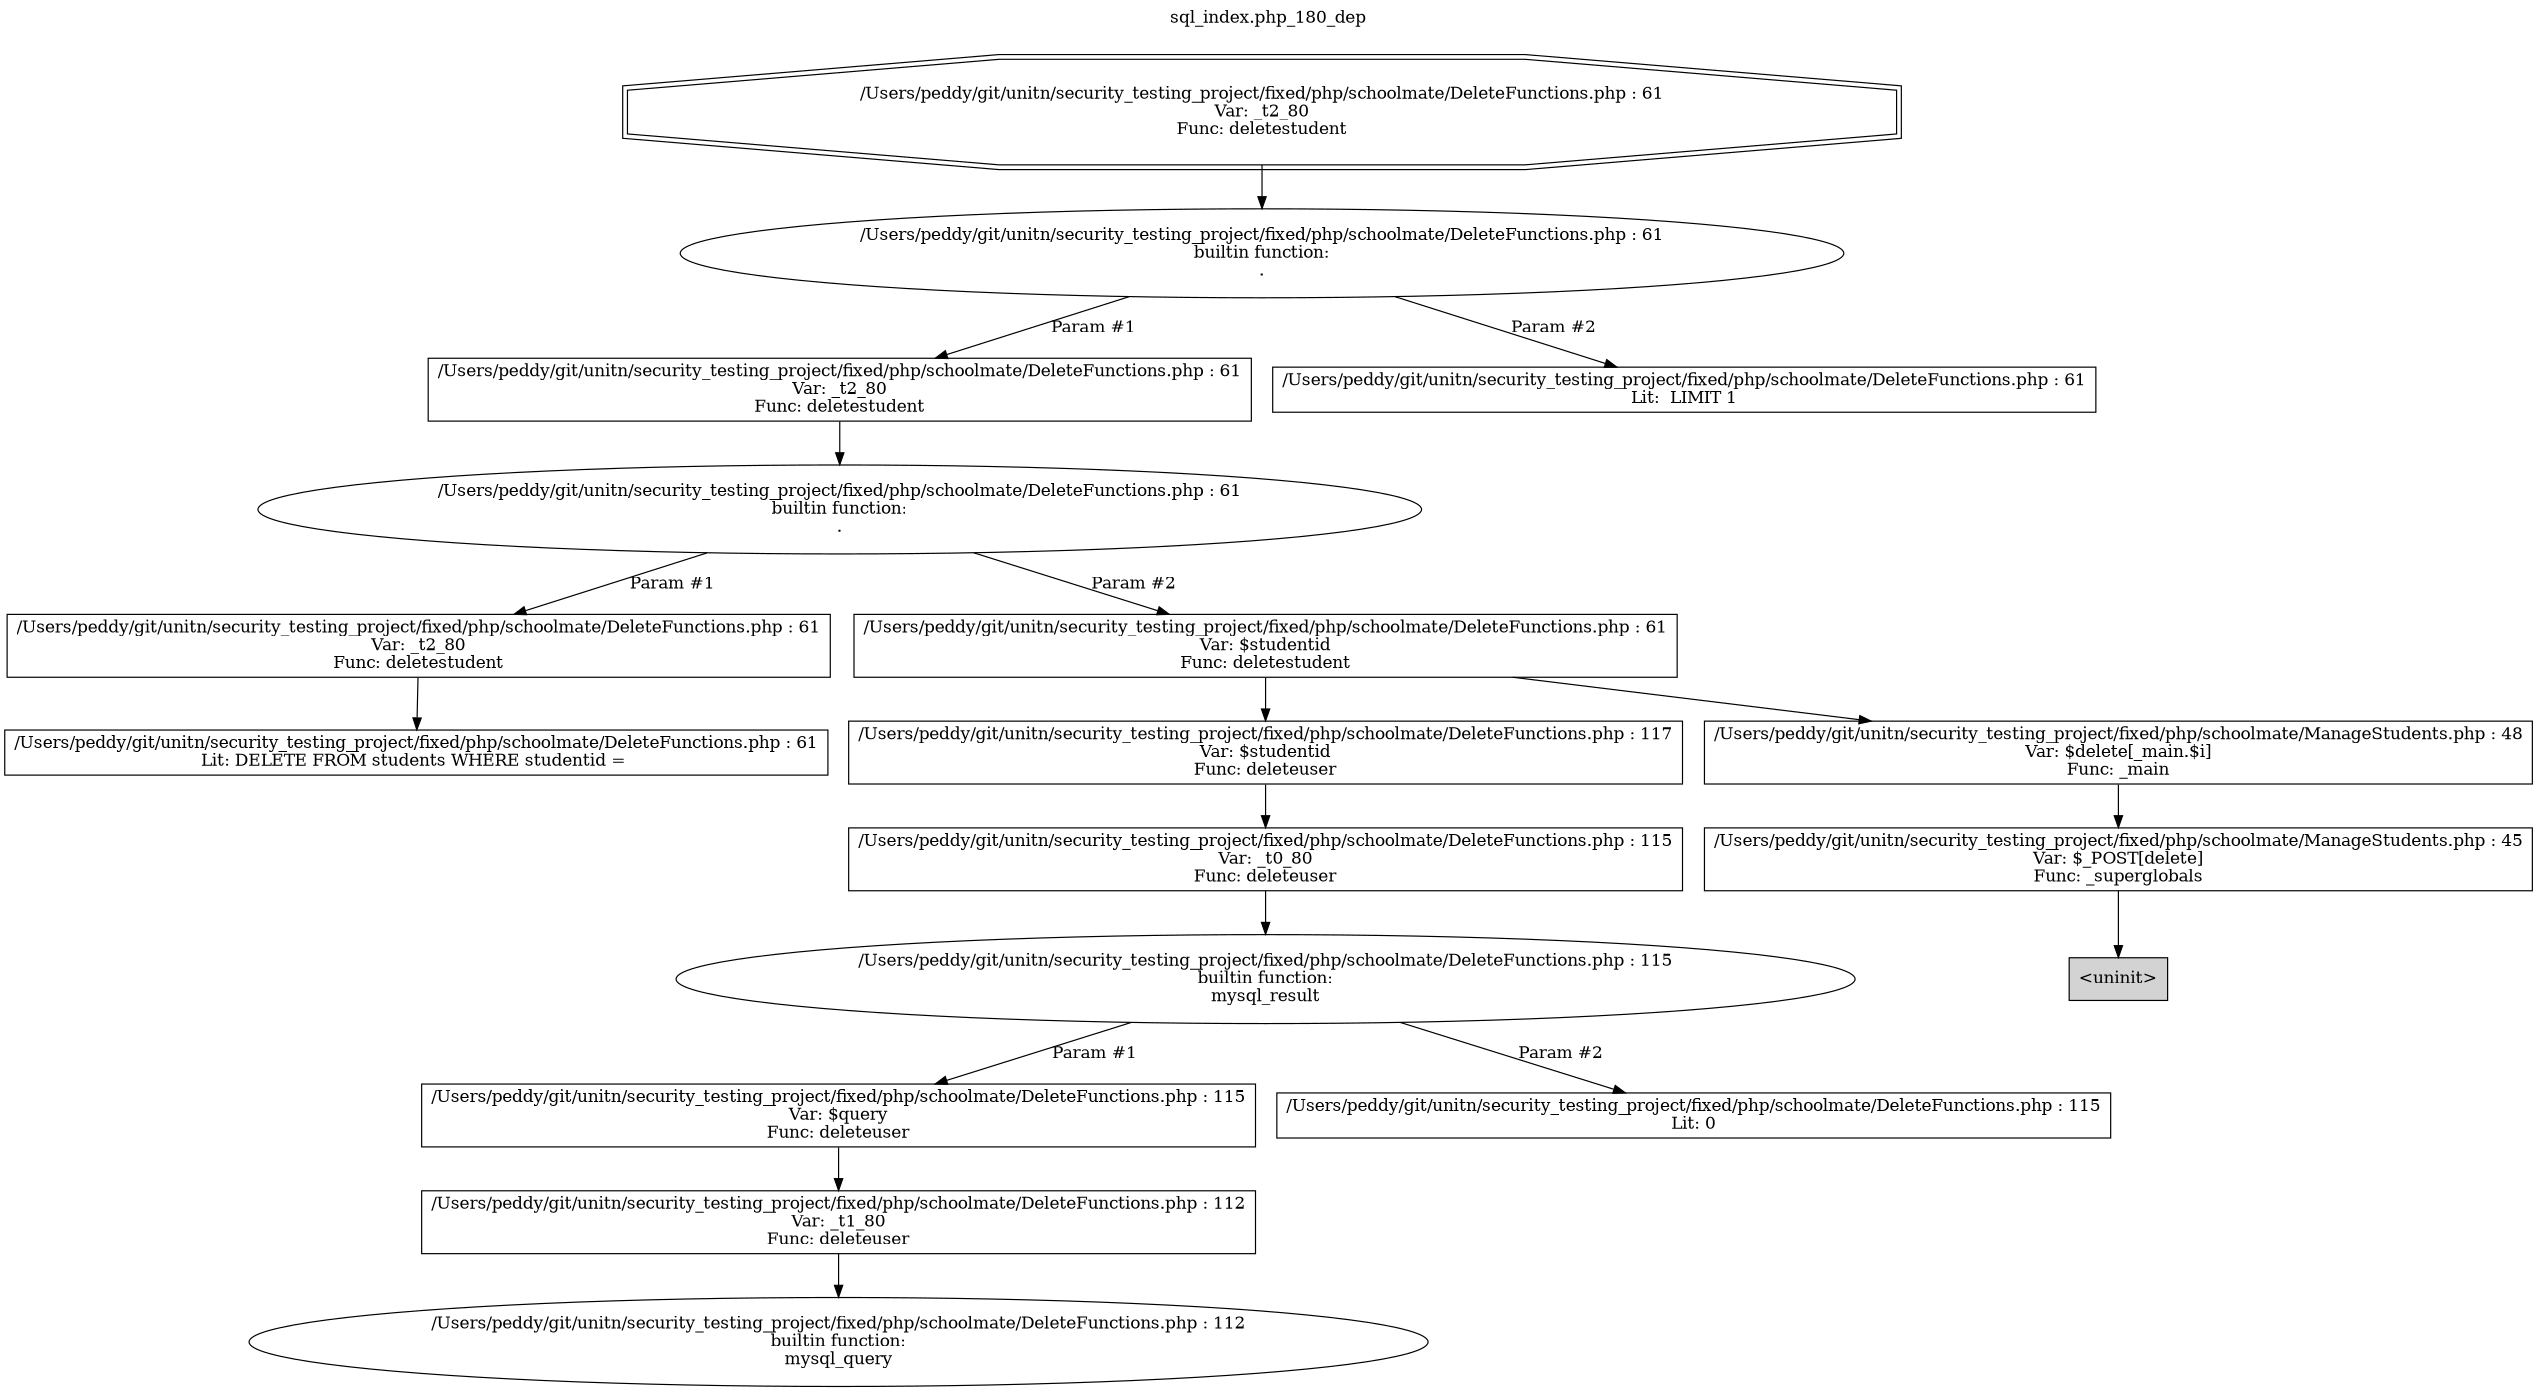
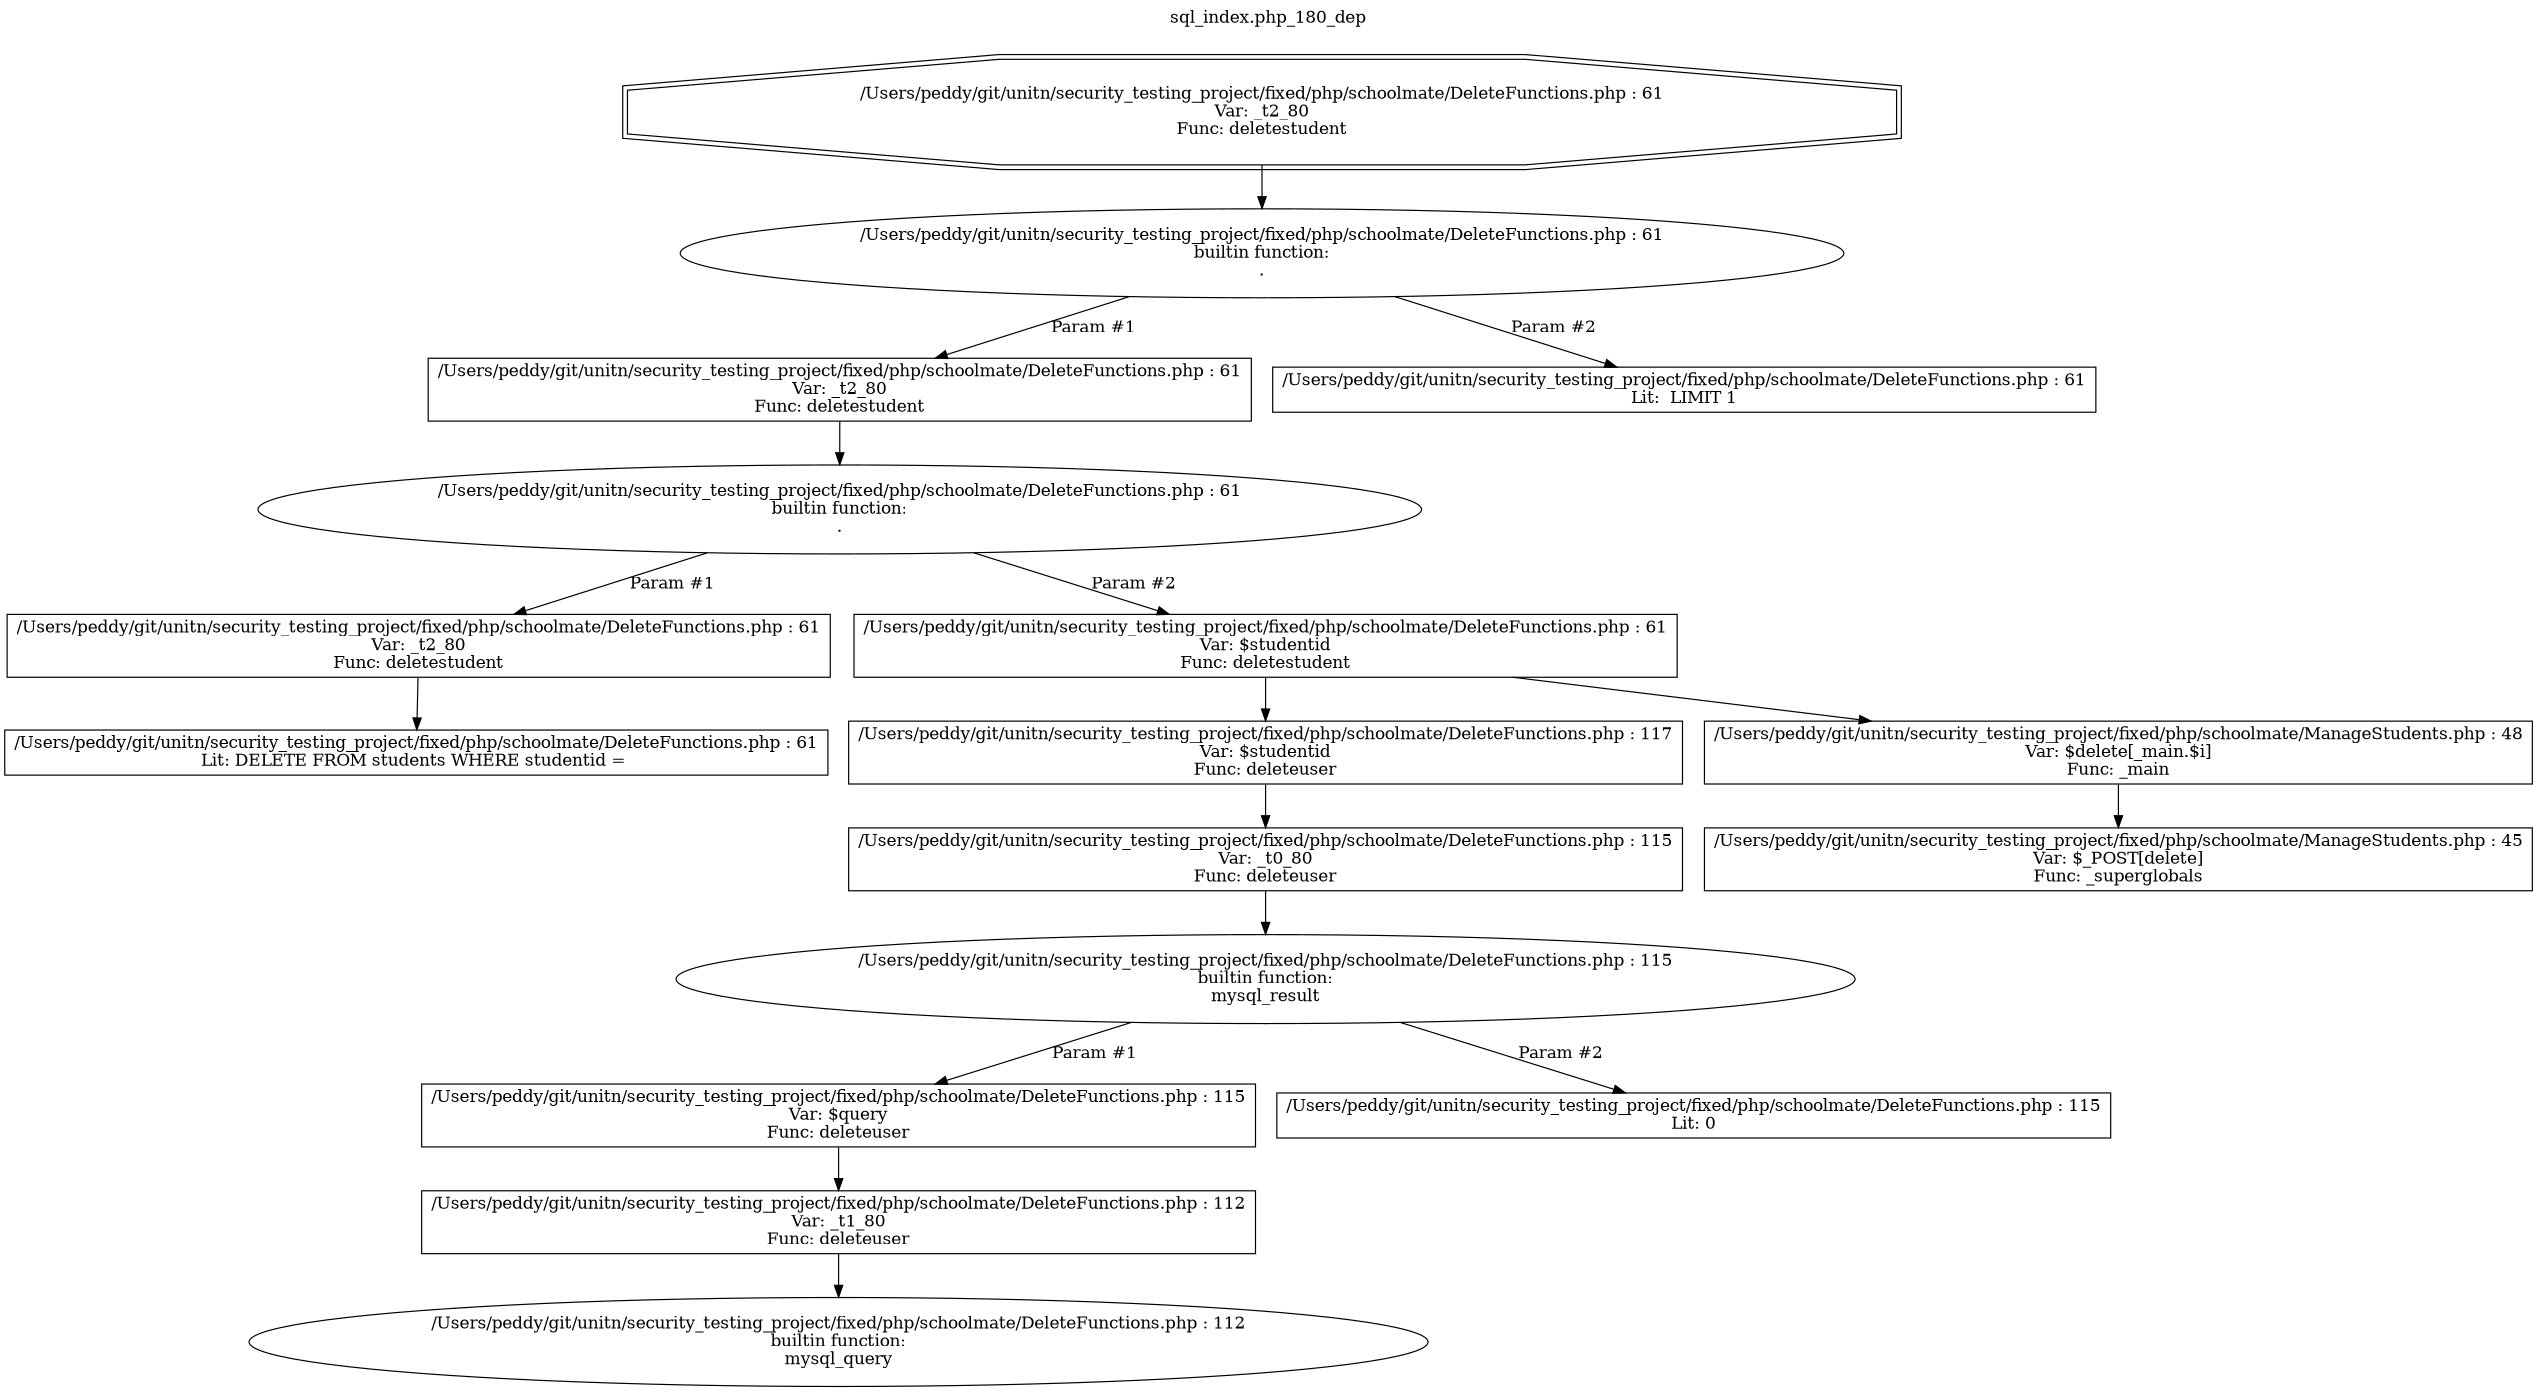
(2118, 979) -> none
